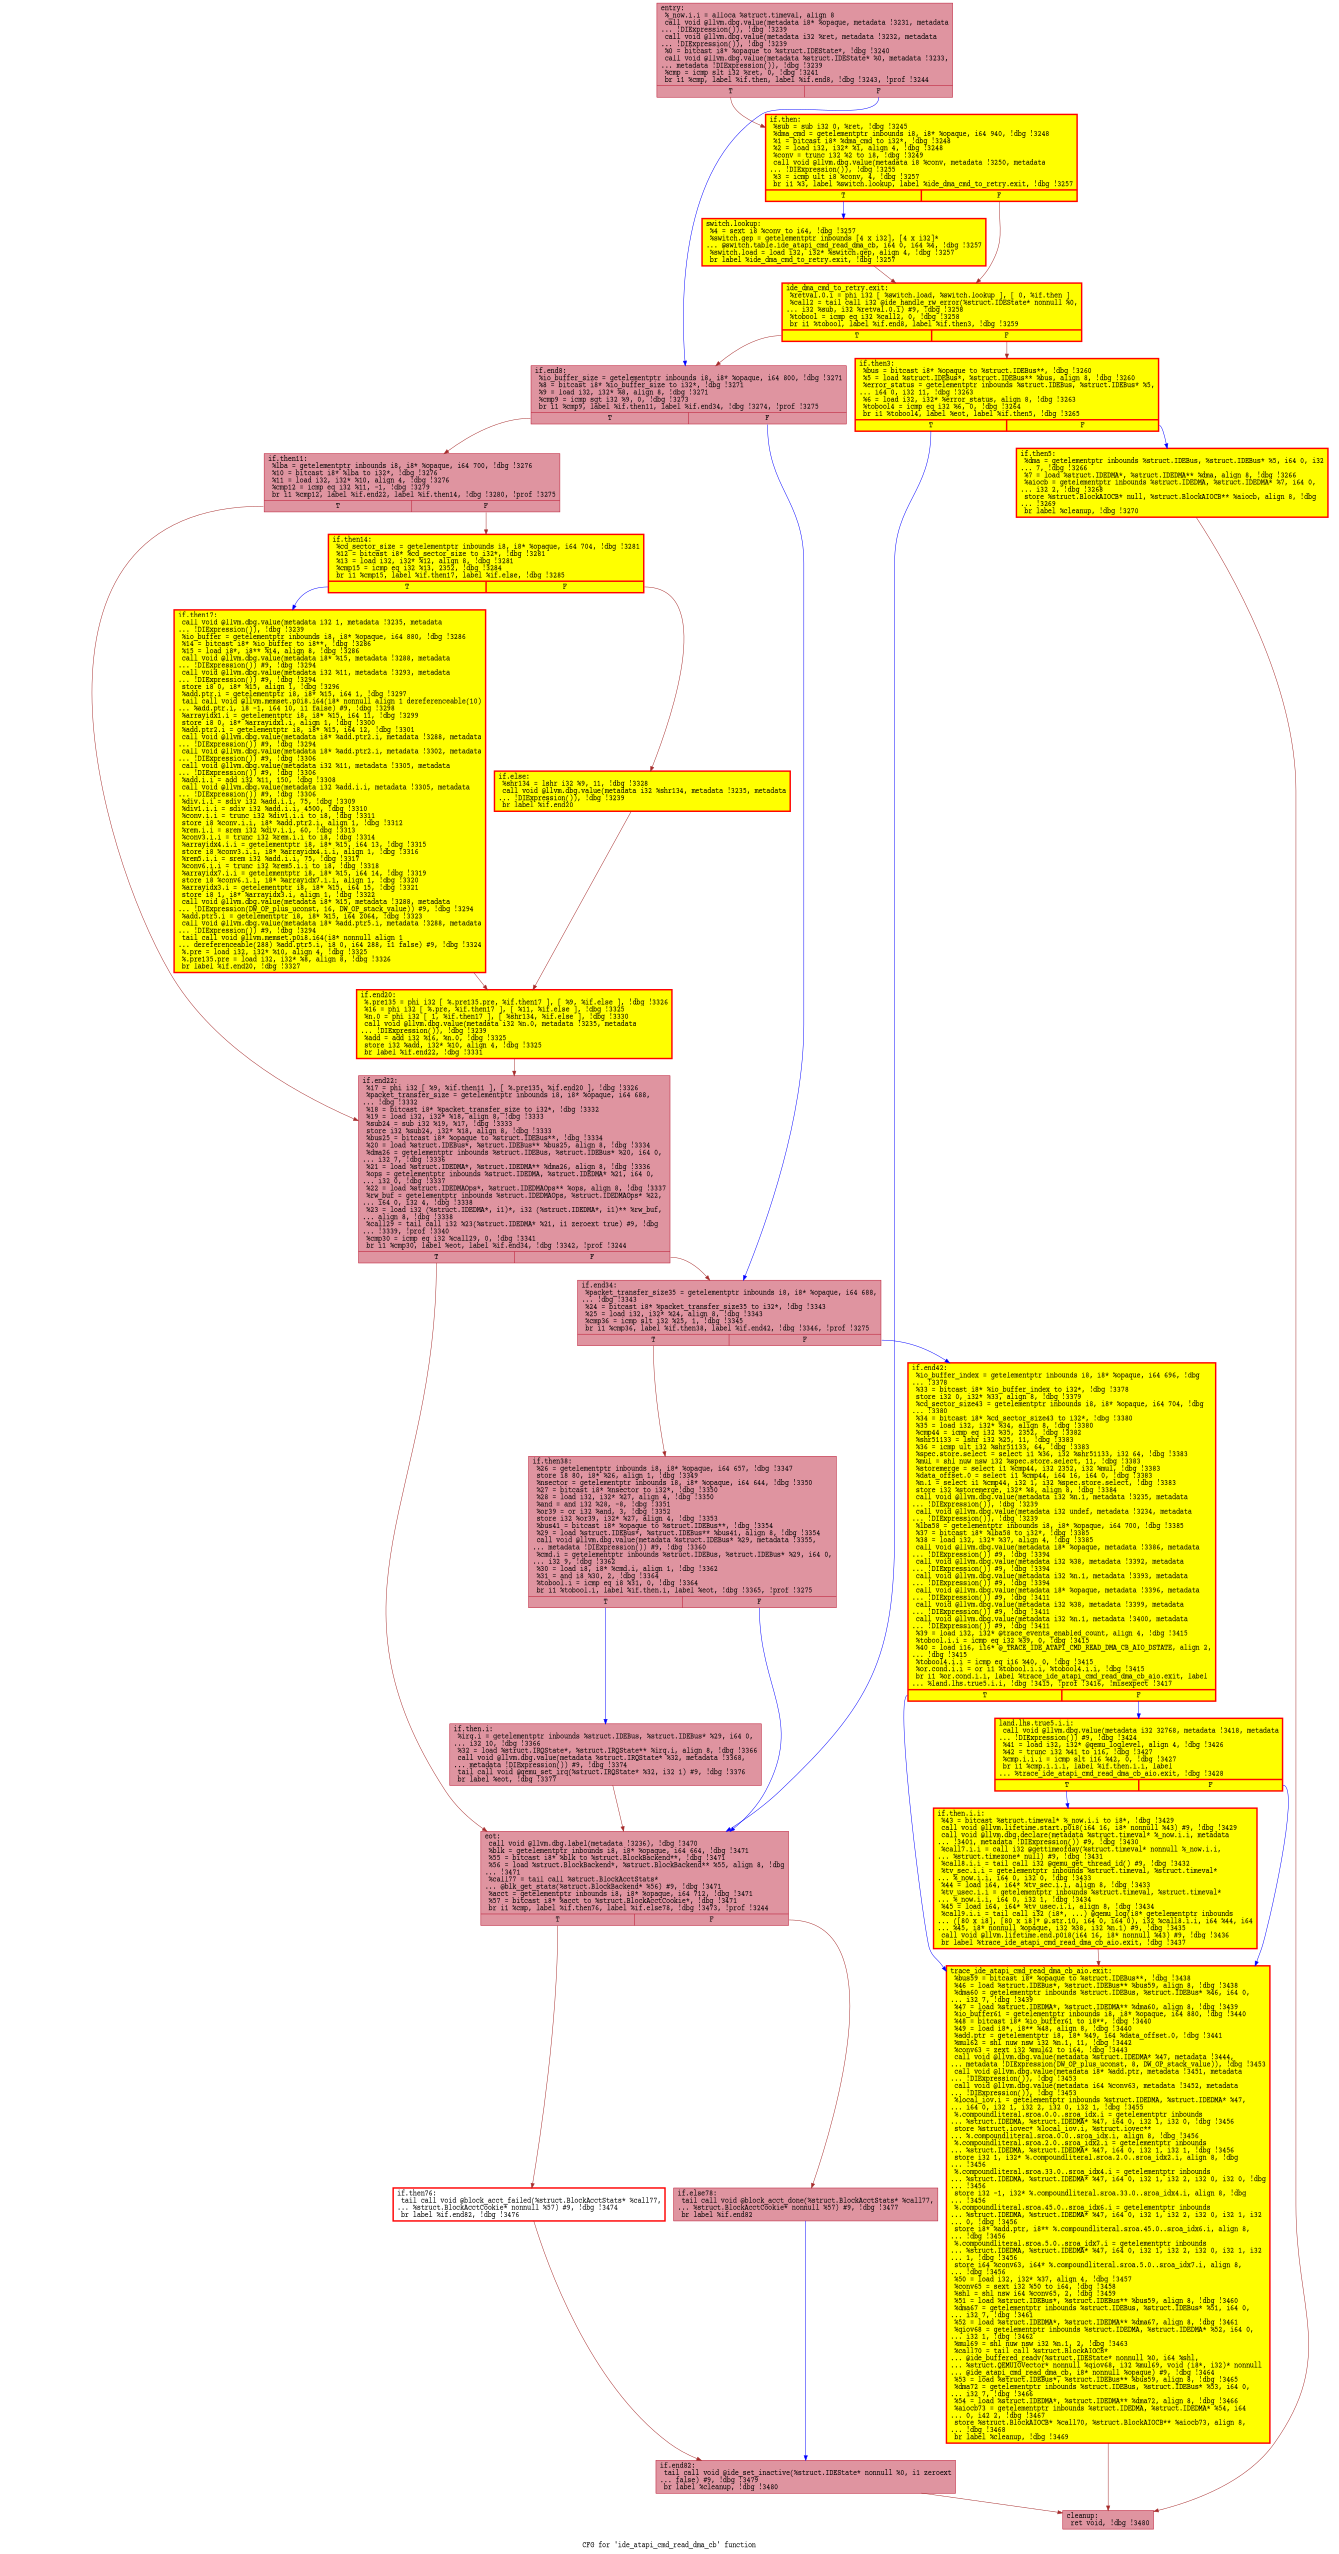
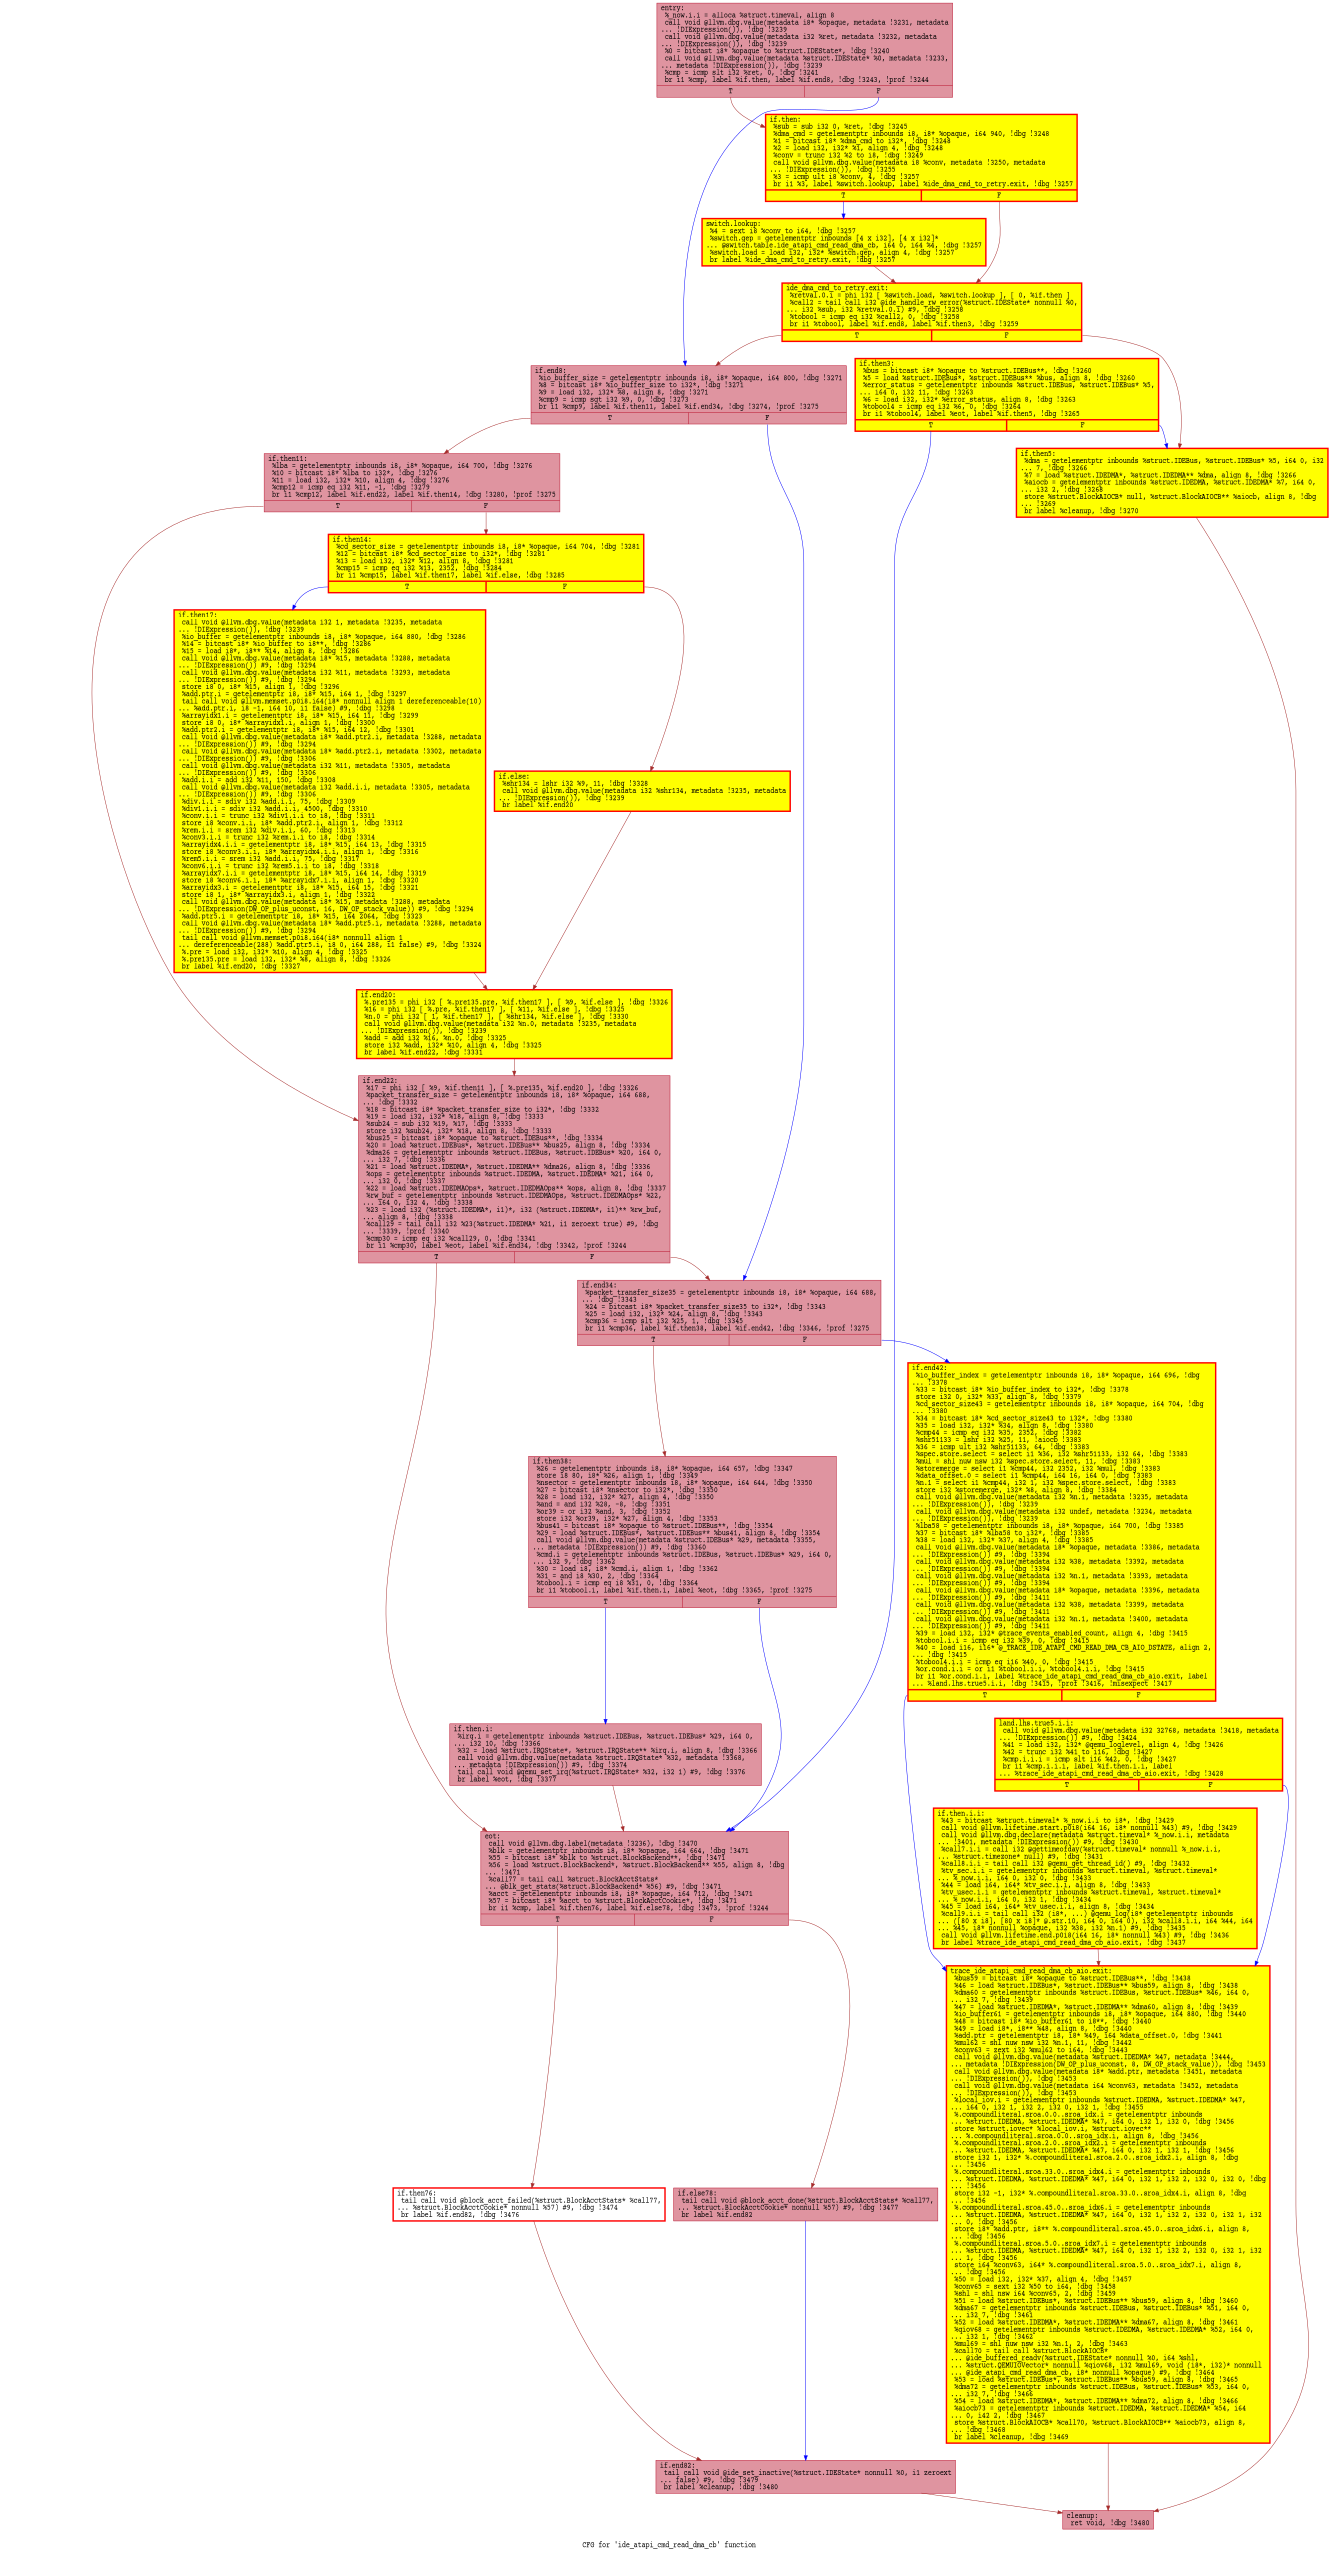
(1007, 348) -> (1164, 360)
(993, 1440) -> (997, 1440)
(1139, 1707) -> none
(1067, 1797) -> none
